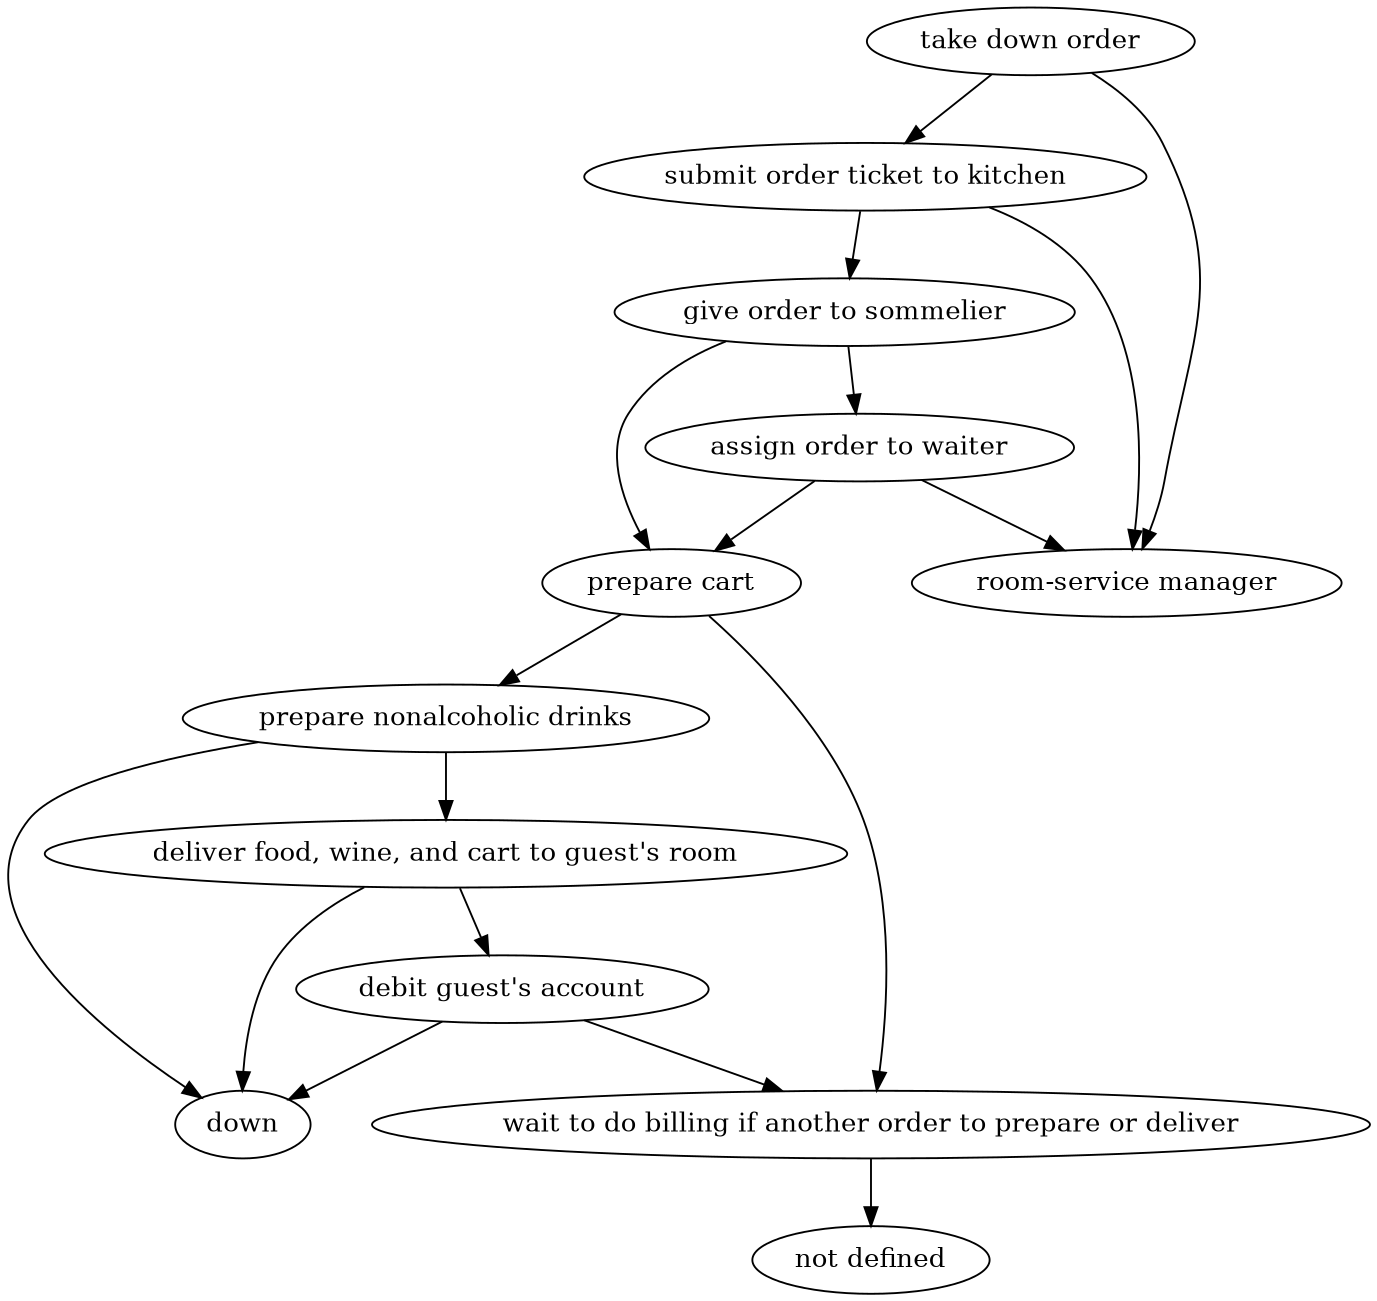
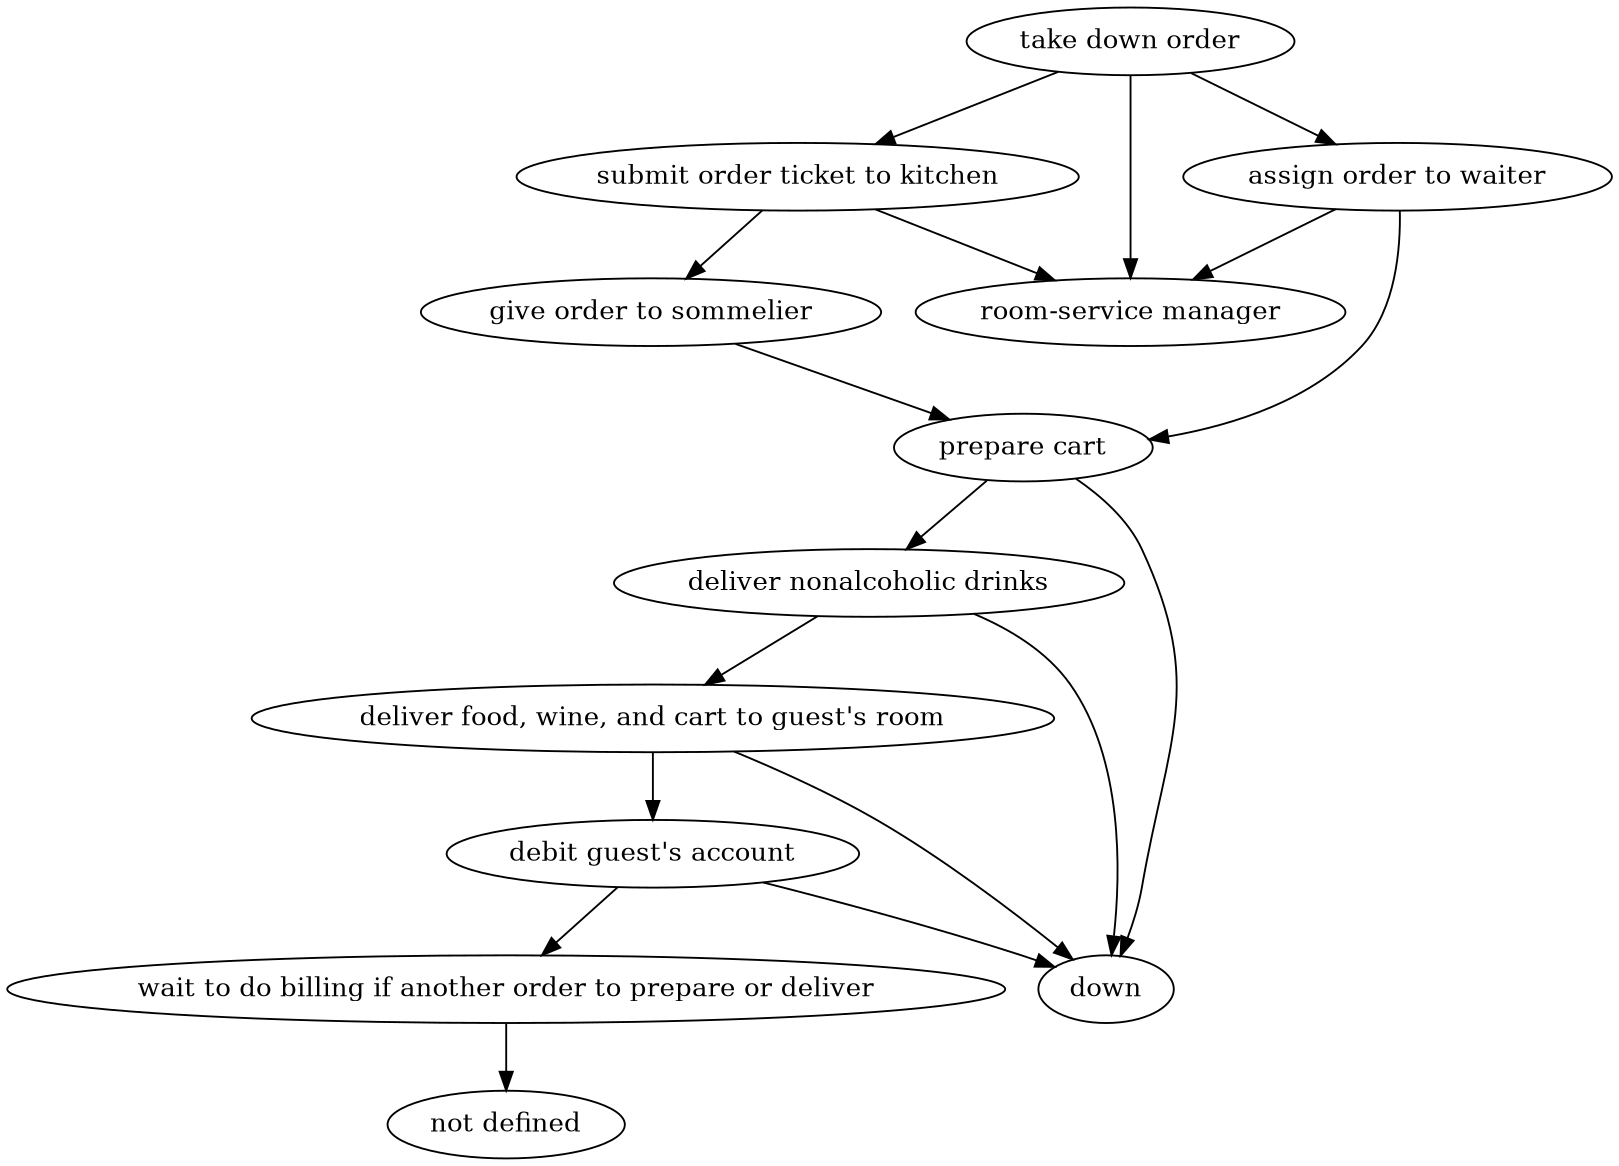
(851, 371) -> (1255, 105)
(446, 718) -> (869, 583)
(863, 818) -> (1176, 695)
